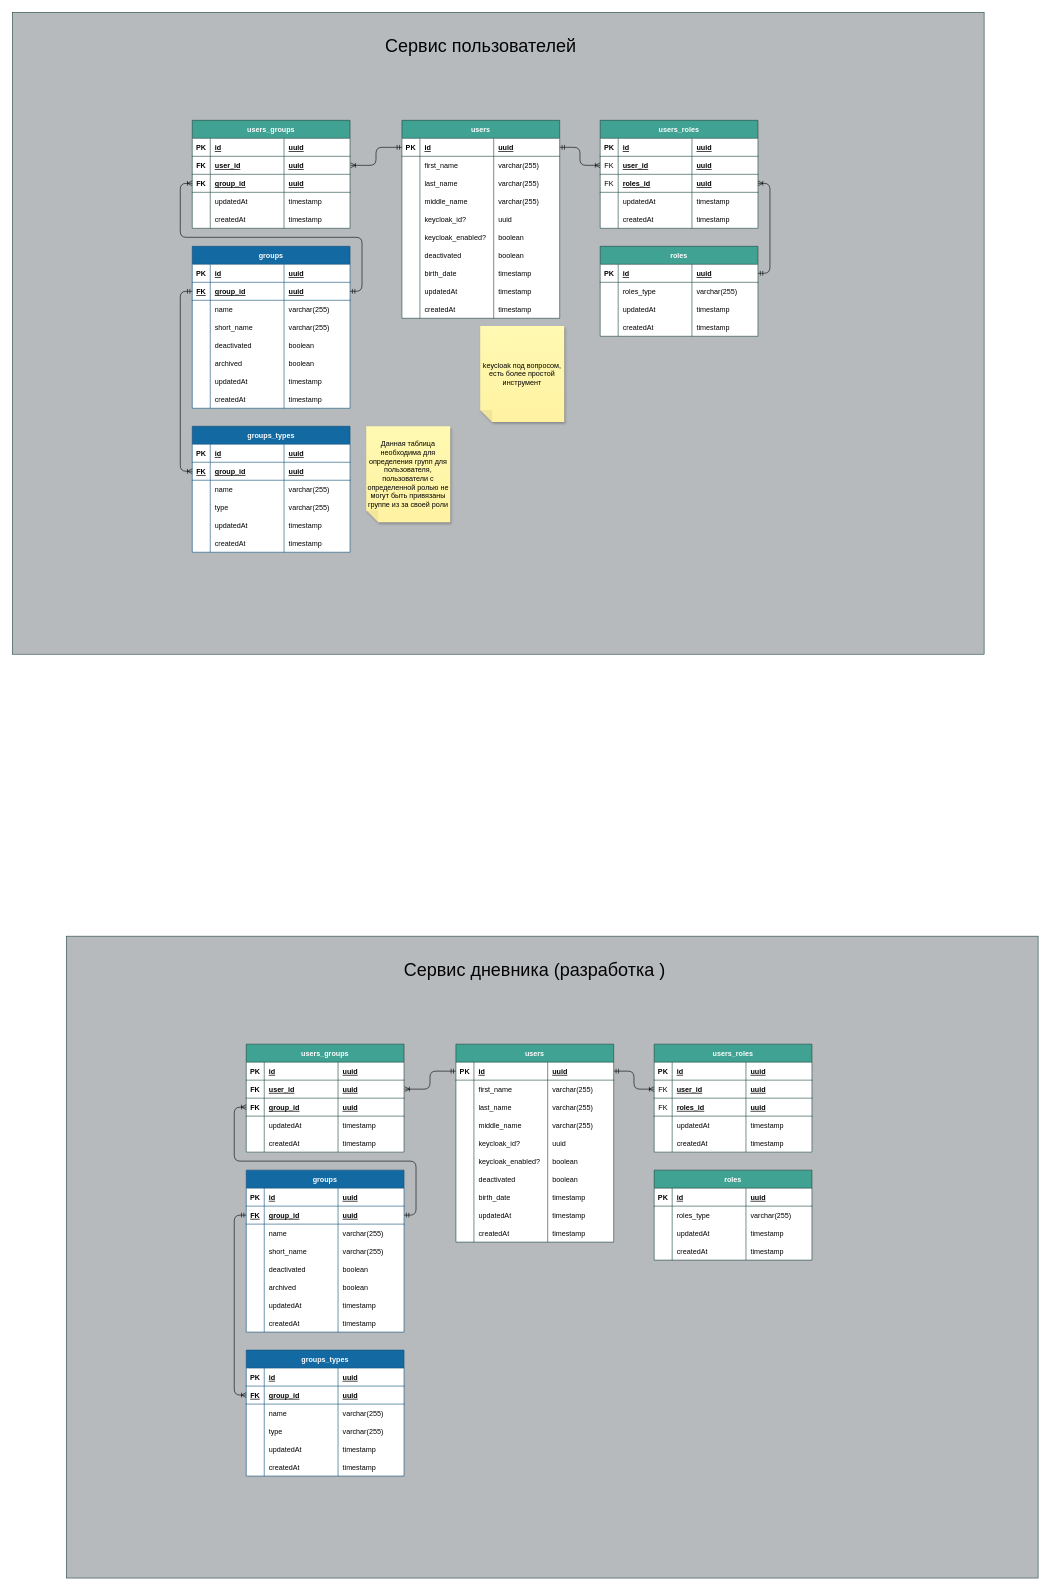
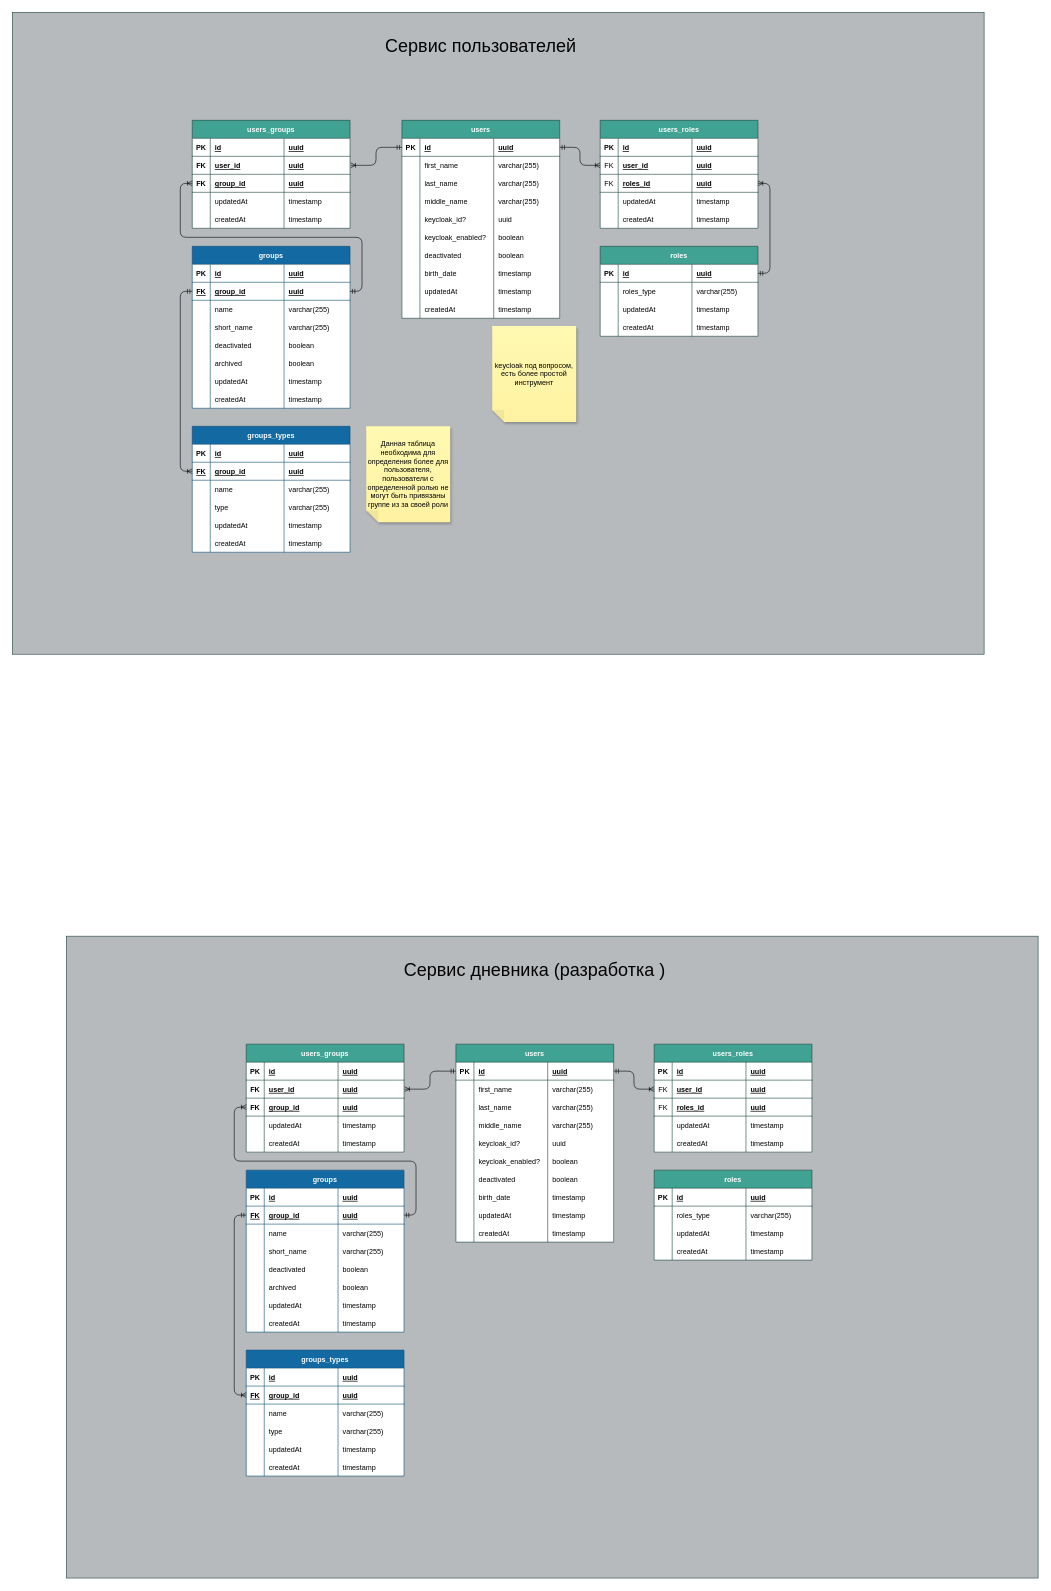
(522, 374) -> (534, 374)
(408, 474) -> (408, 474)
